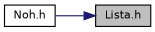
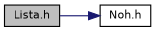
(70, 16) -> (74, 16)
